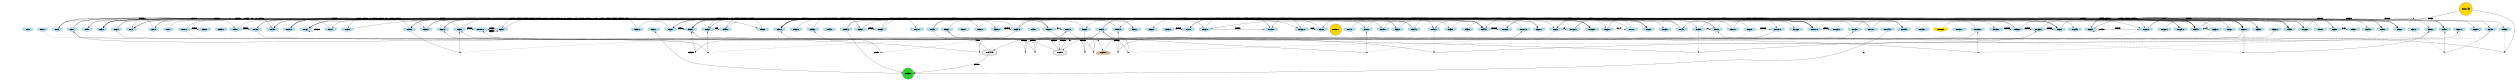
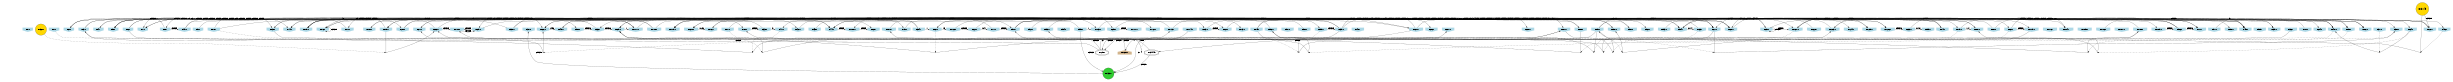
(1588, 18) -> (1456, 19)
none -> (528, 19)
none -> (1321, 19)
(1941, 30) -> (2103, 30)
none -> (2214, 30)
